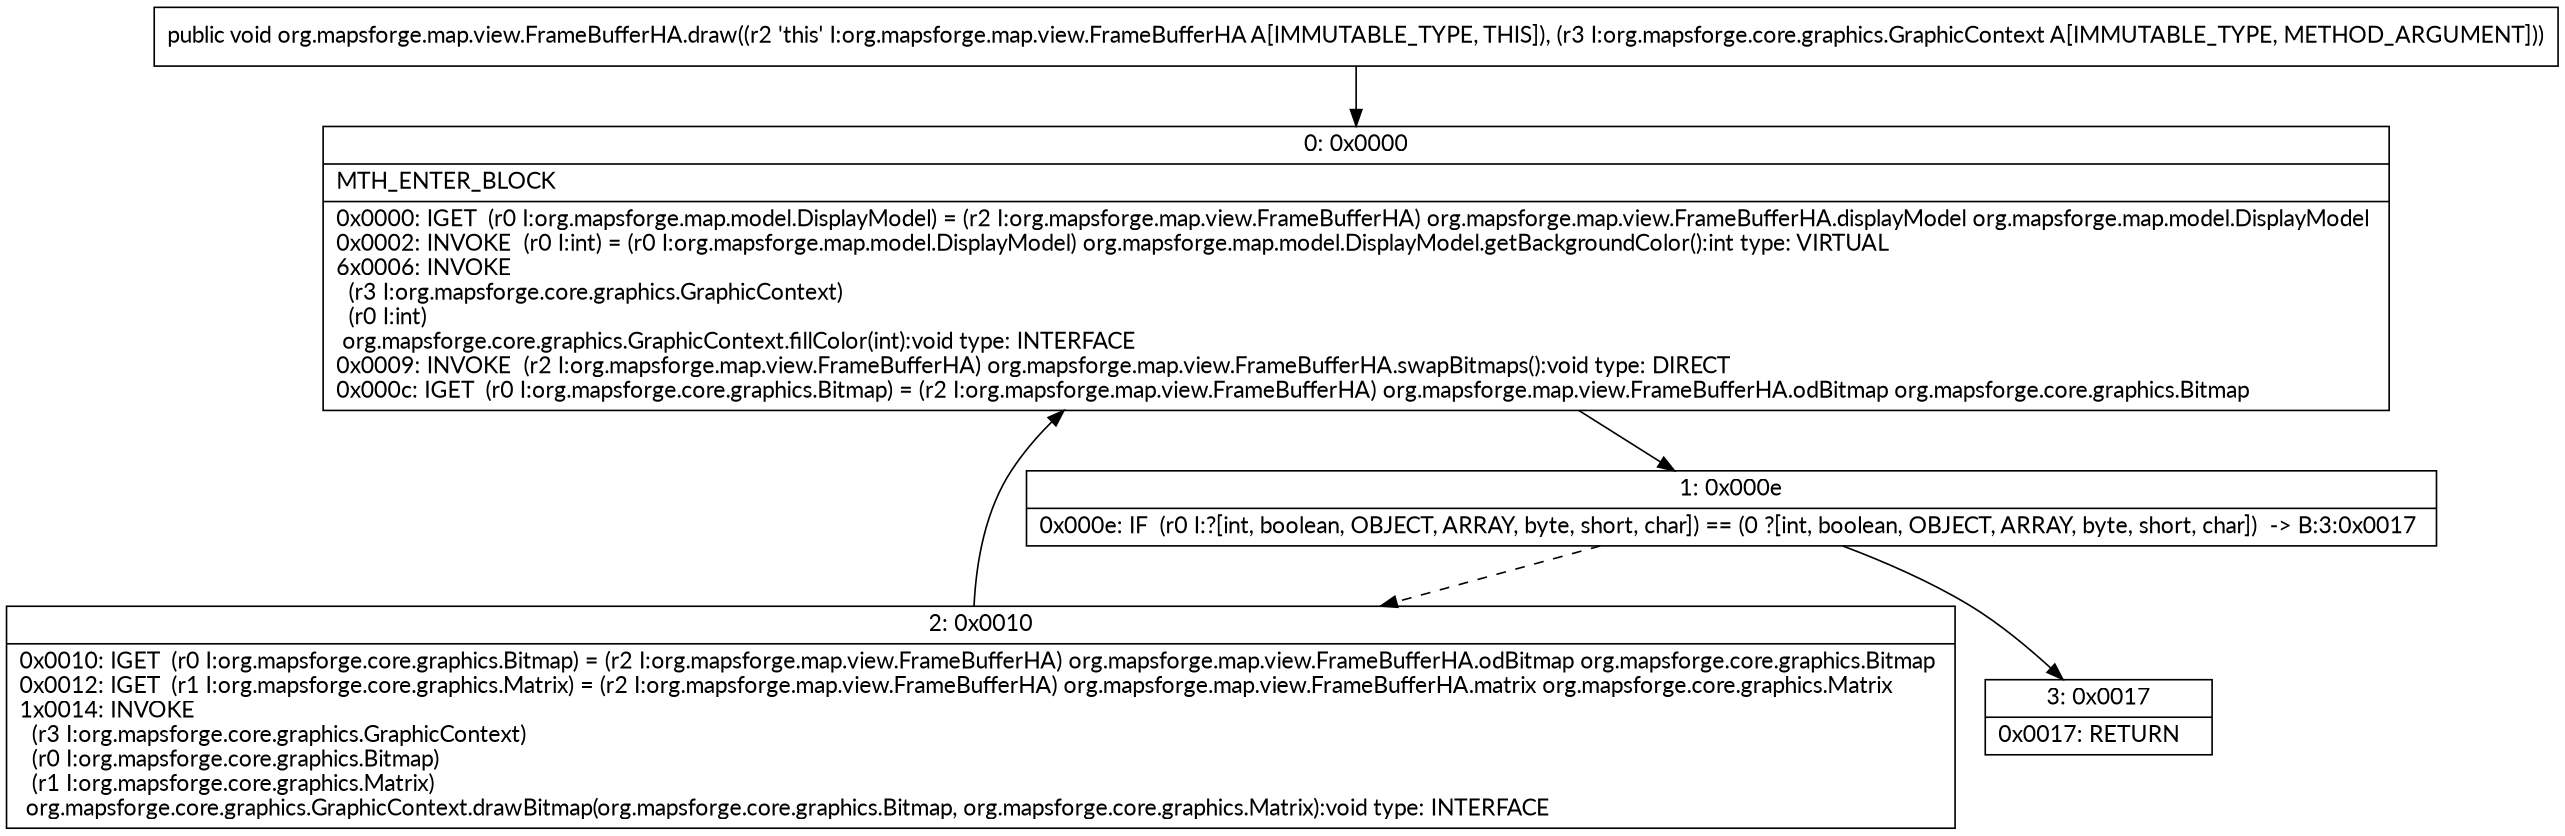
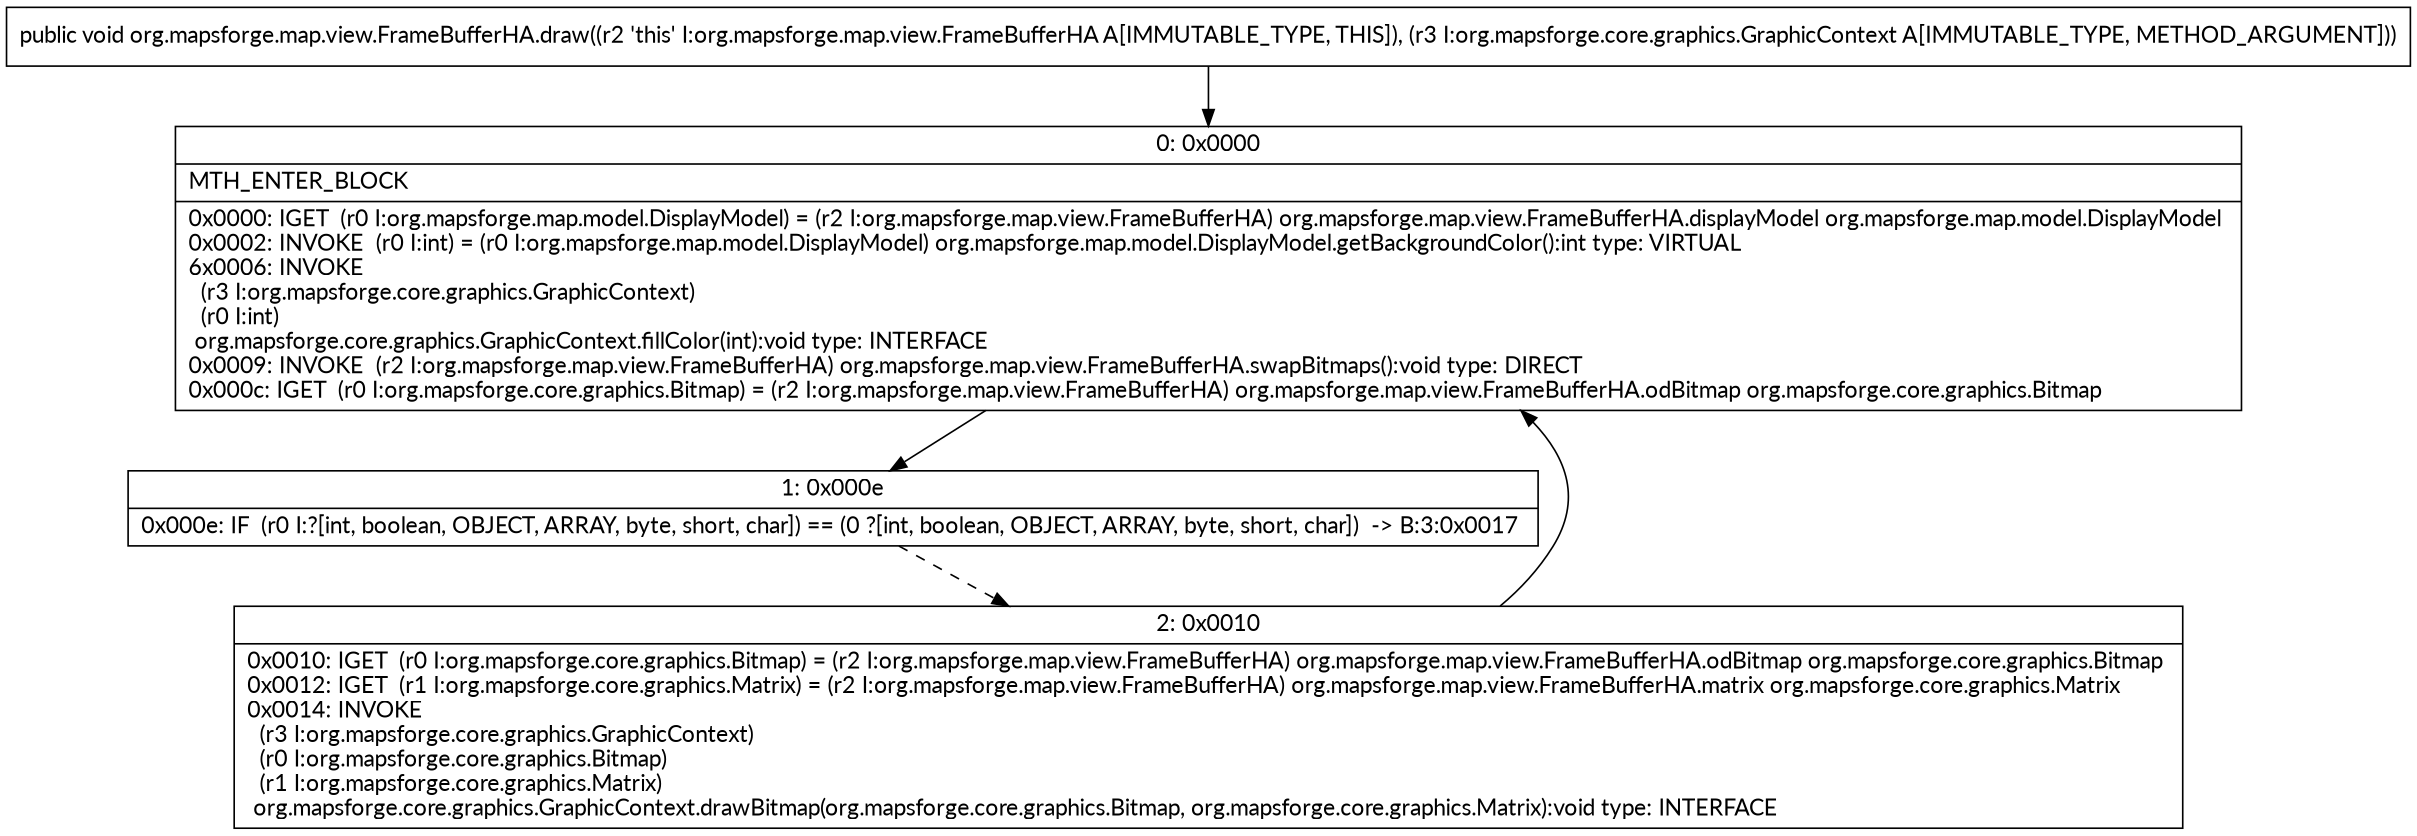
(113, 711) -> (341, 711)
(2099, 717) -> none
